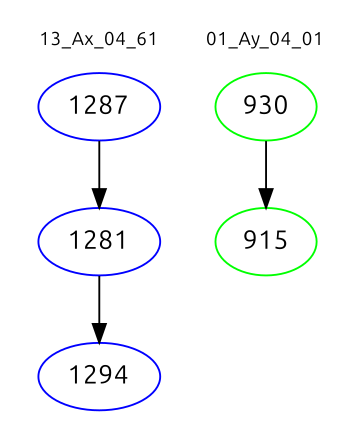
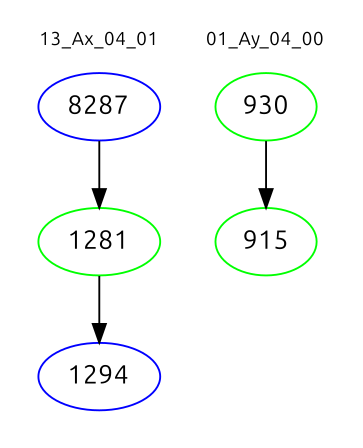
(99, 40) -> (99, 40)
(266, 40) -> (266, 40)
(99, 107) -> (99, 107)
(99, 242) -> (99, 242)
